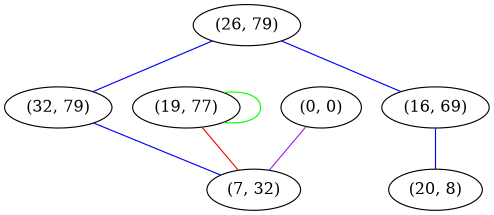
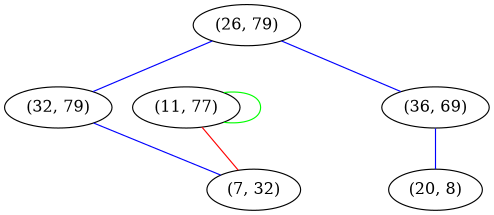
(186, 107) -> (186, 107)
(321, 107) -> none
(436, 107) -> (436, 107)
